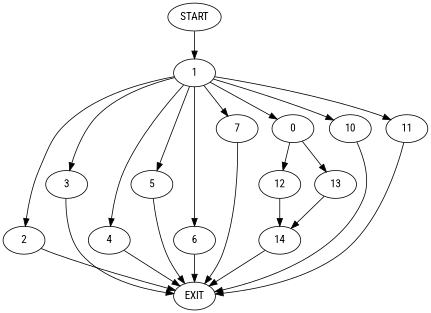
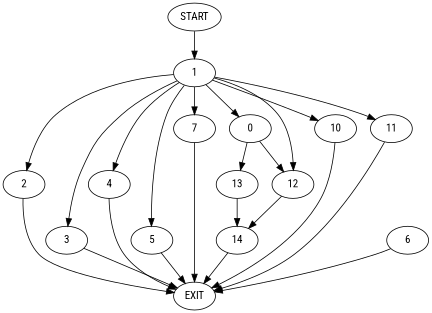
(195, 153) -> (272, 108)
